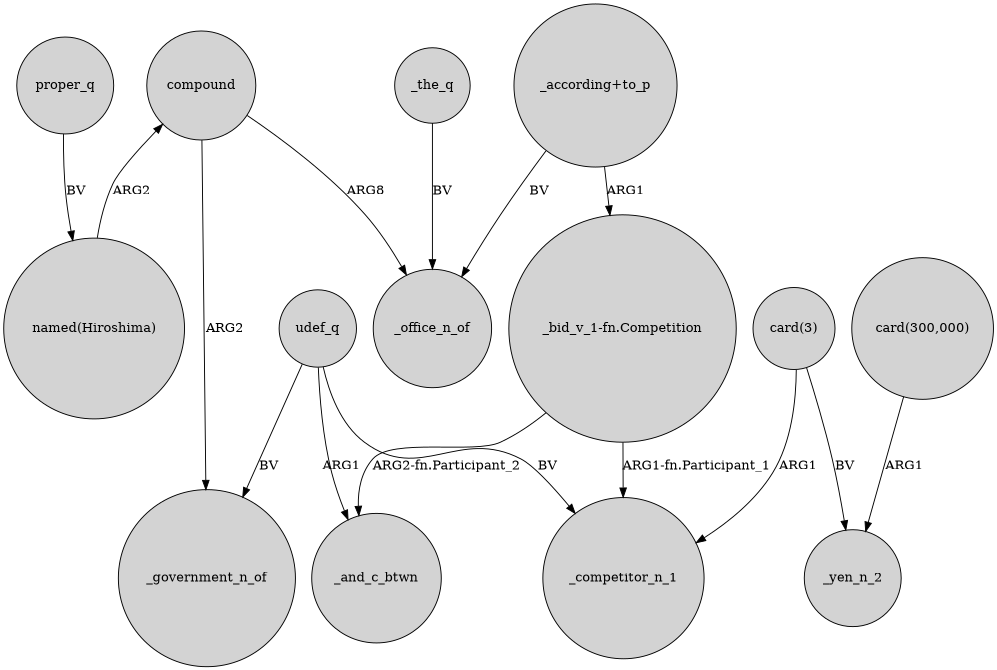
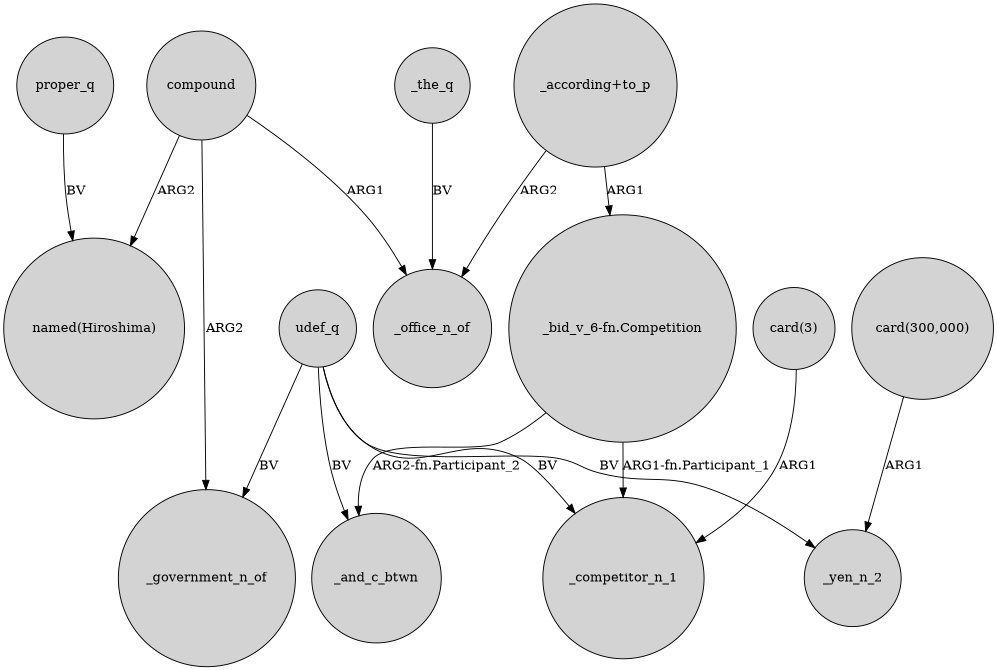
(116, 179) -> (157, 186)
(366, 191) -> (366, 191)
(539, 191) -> (539, 191)
(623, 329) -> (623, 329)
(828, 444) -> (550, 458)
(342, 466) -> (342, 466)
